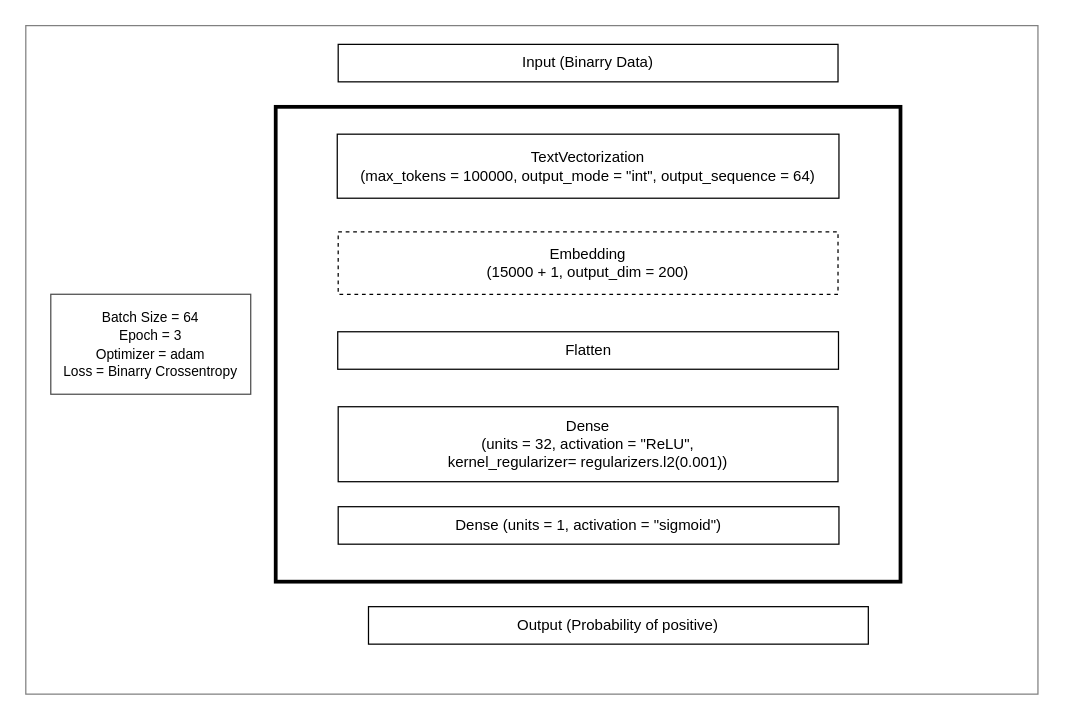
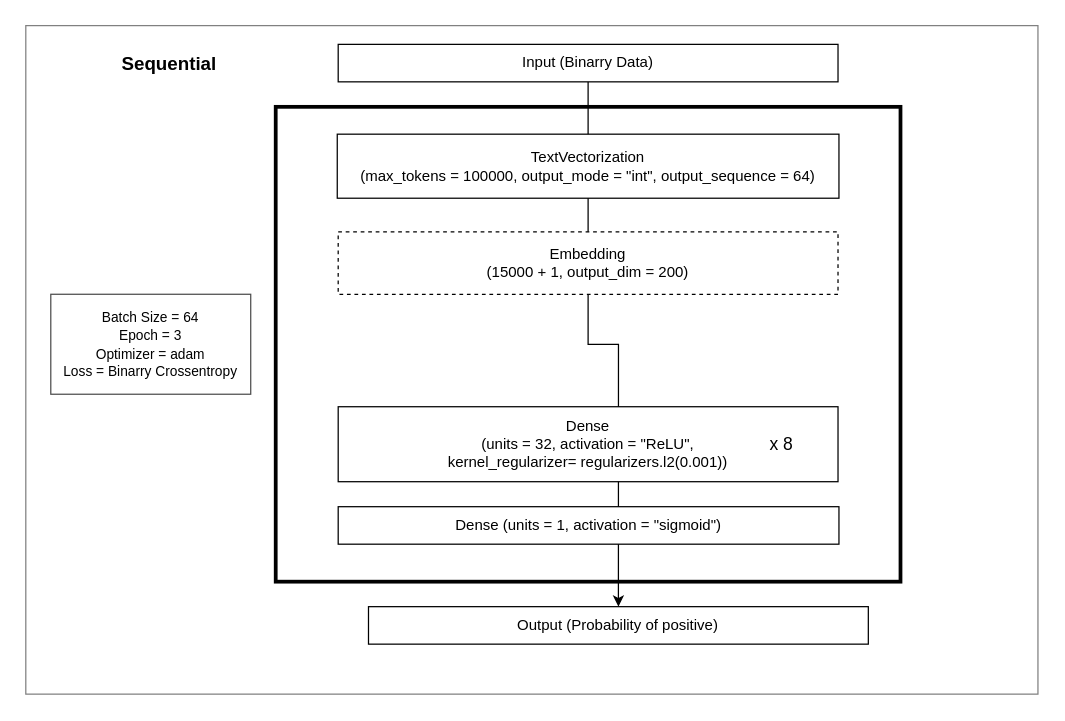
none -> (169, 63)
none -> (608, 344)
(588, 351) -> none
none -> (782, 444)
